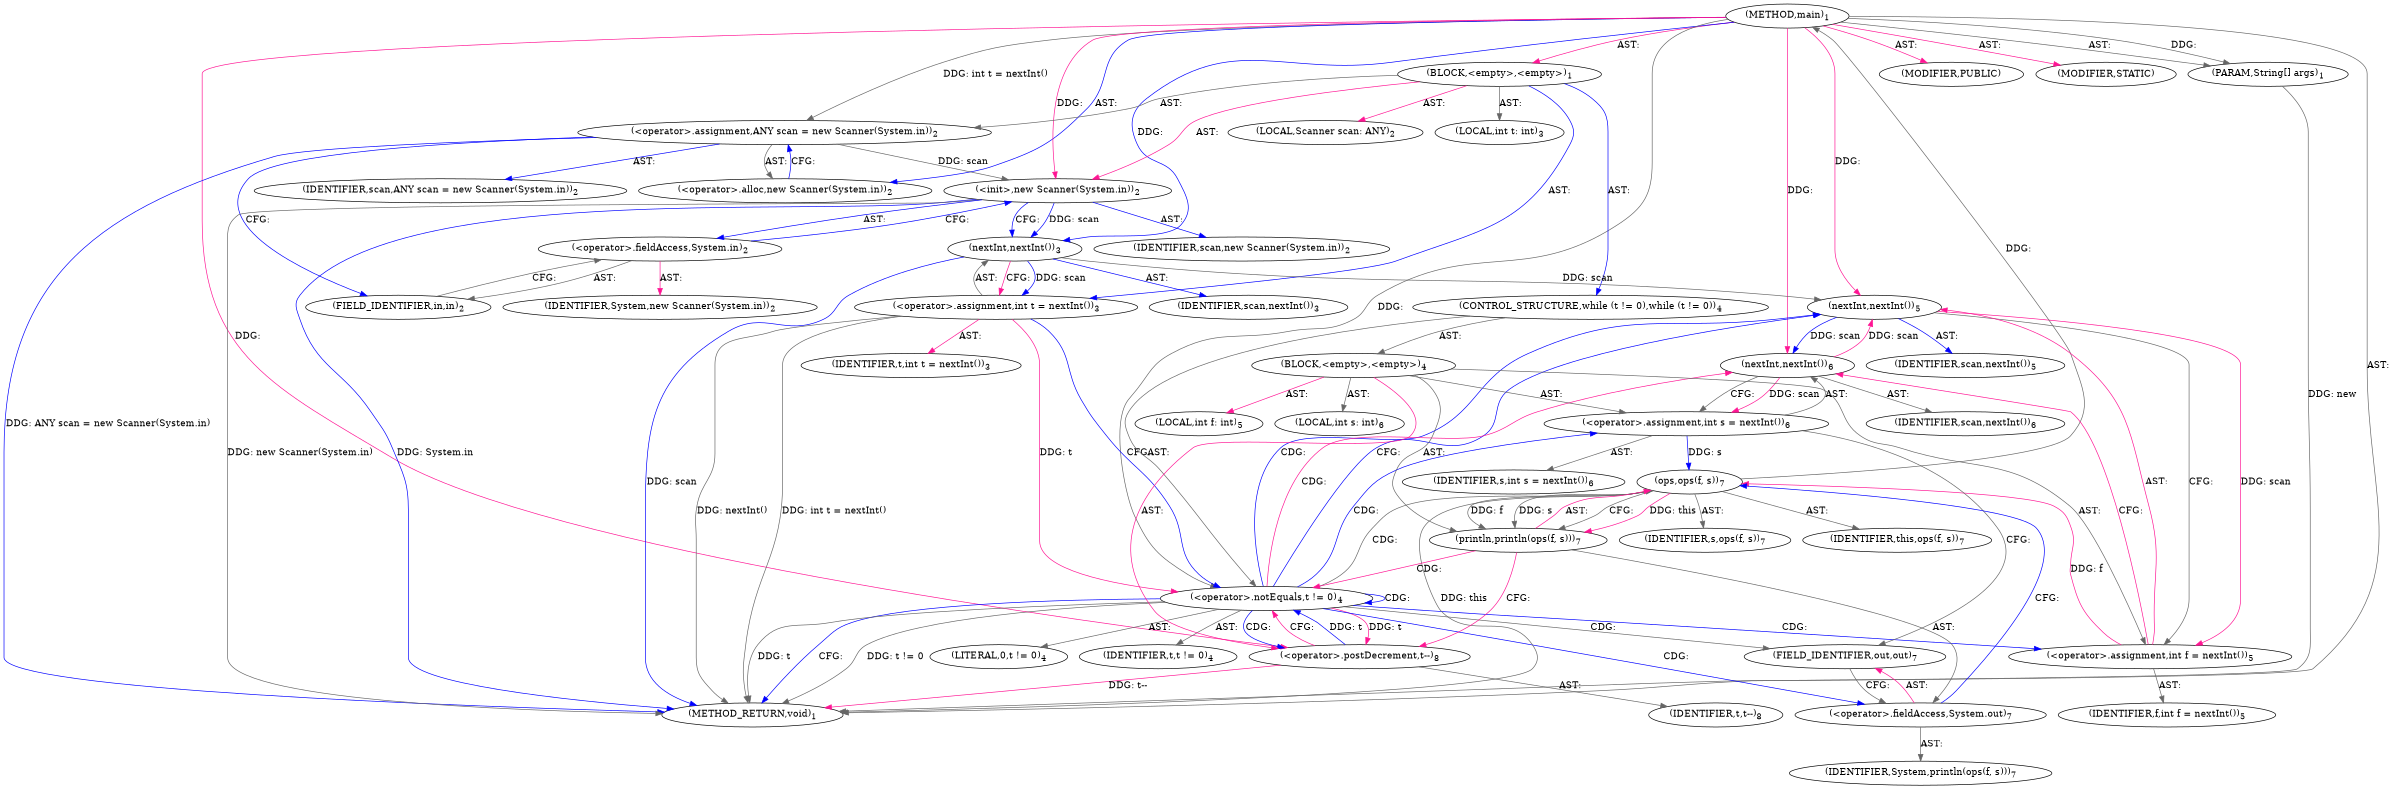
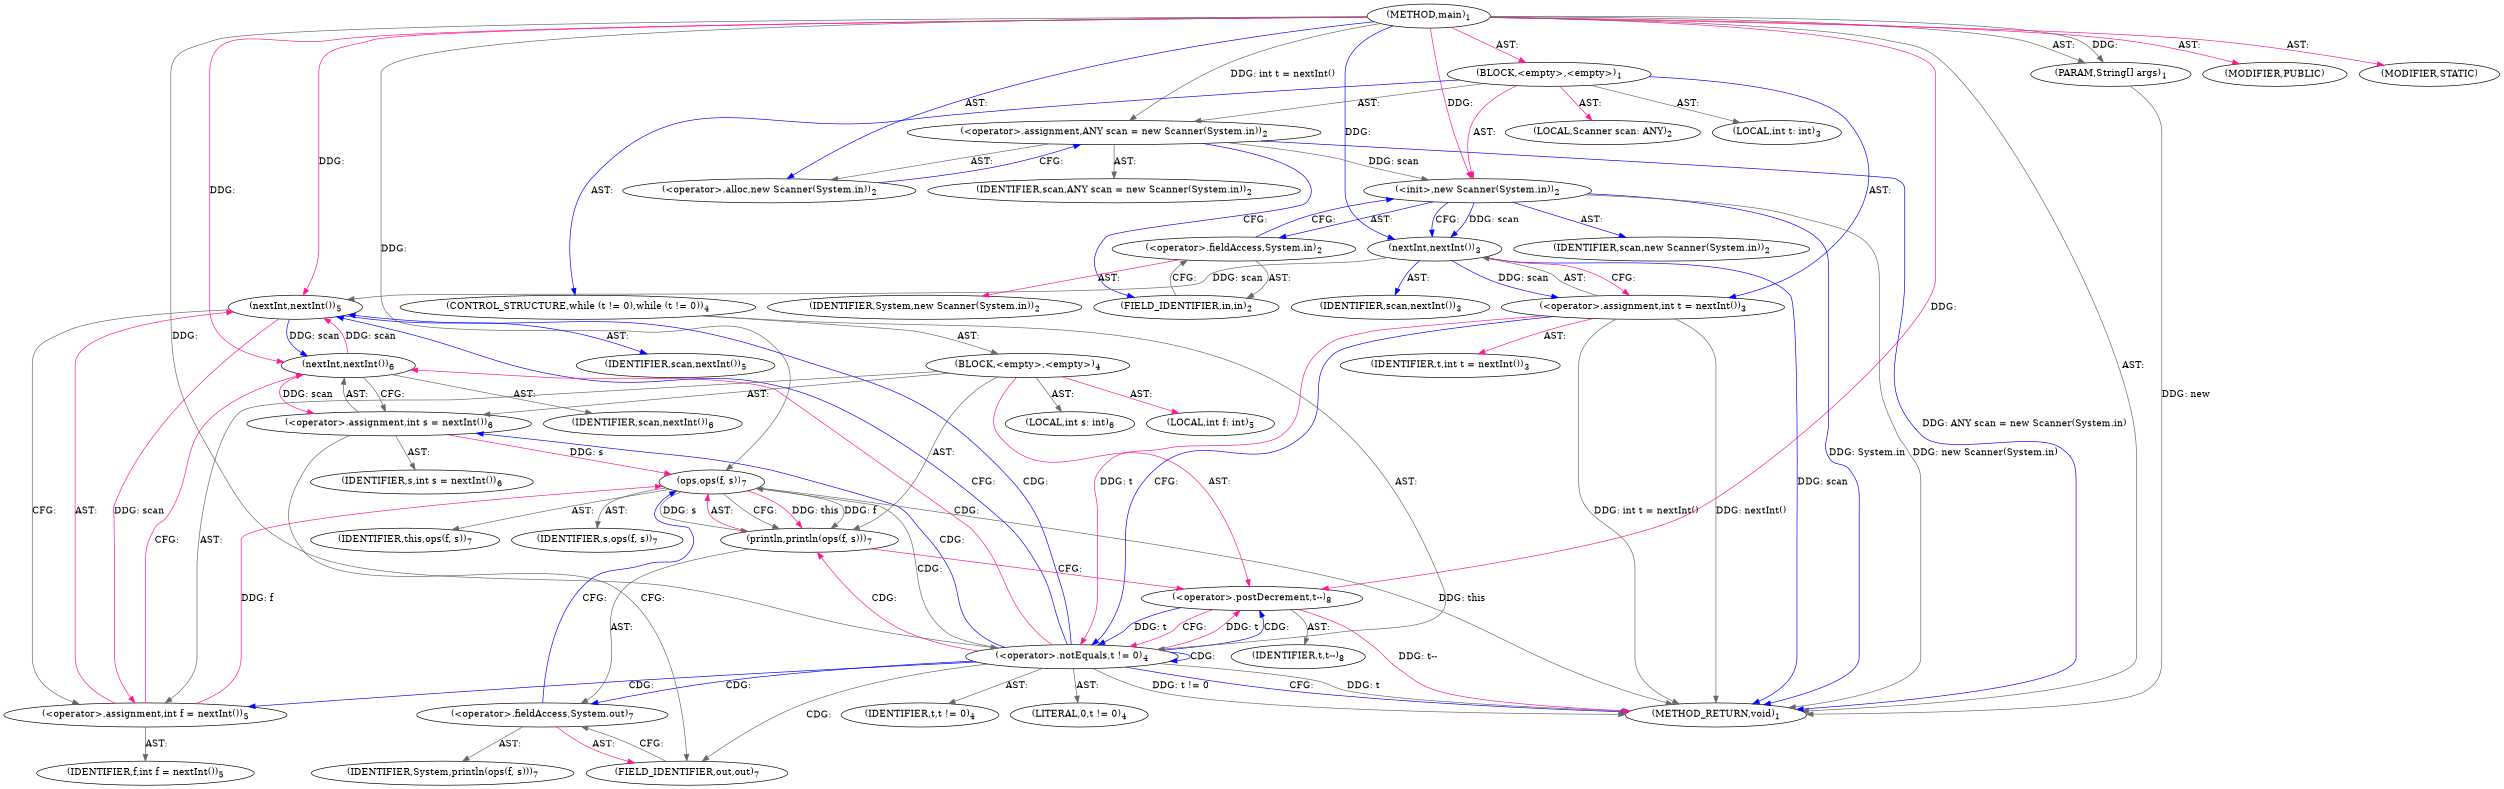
(616, 161) -> (1114, 158)
(2079, 379) -> (481, 47)
(1688, 450) -> (556, 454)
(1398, 569) -> (889, 623)
